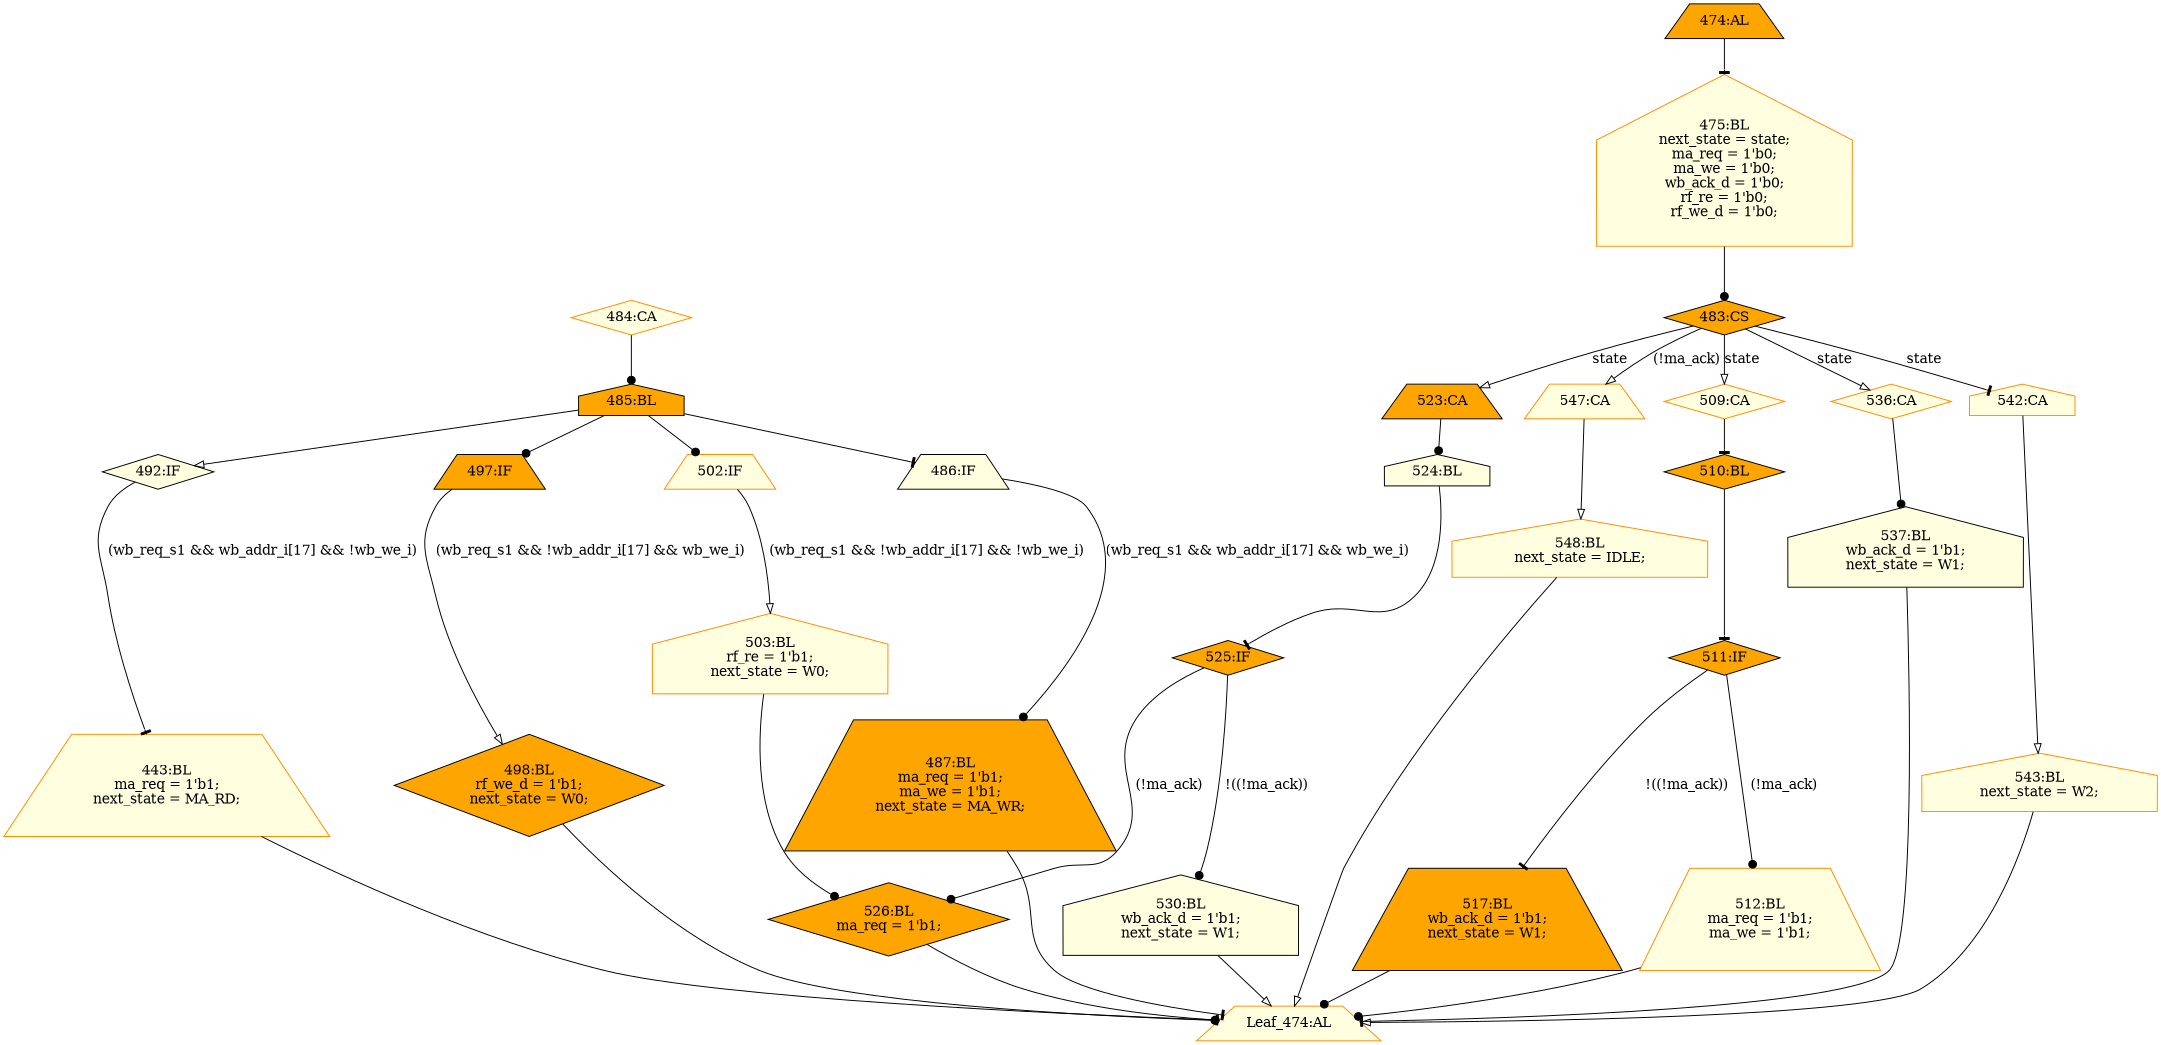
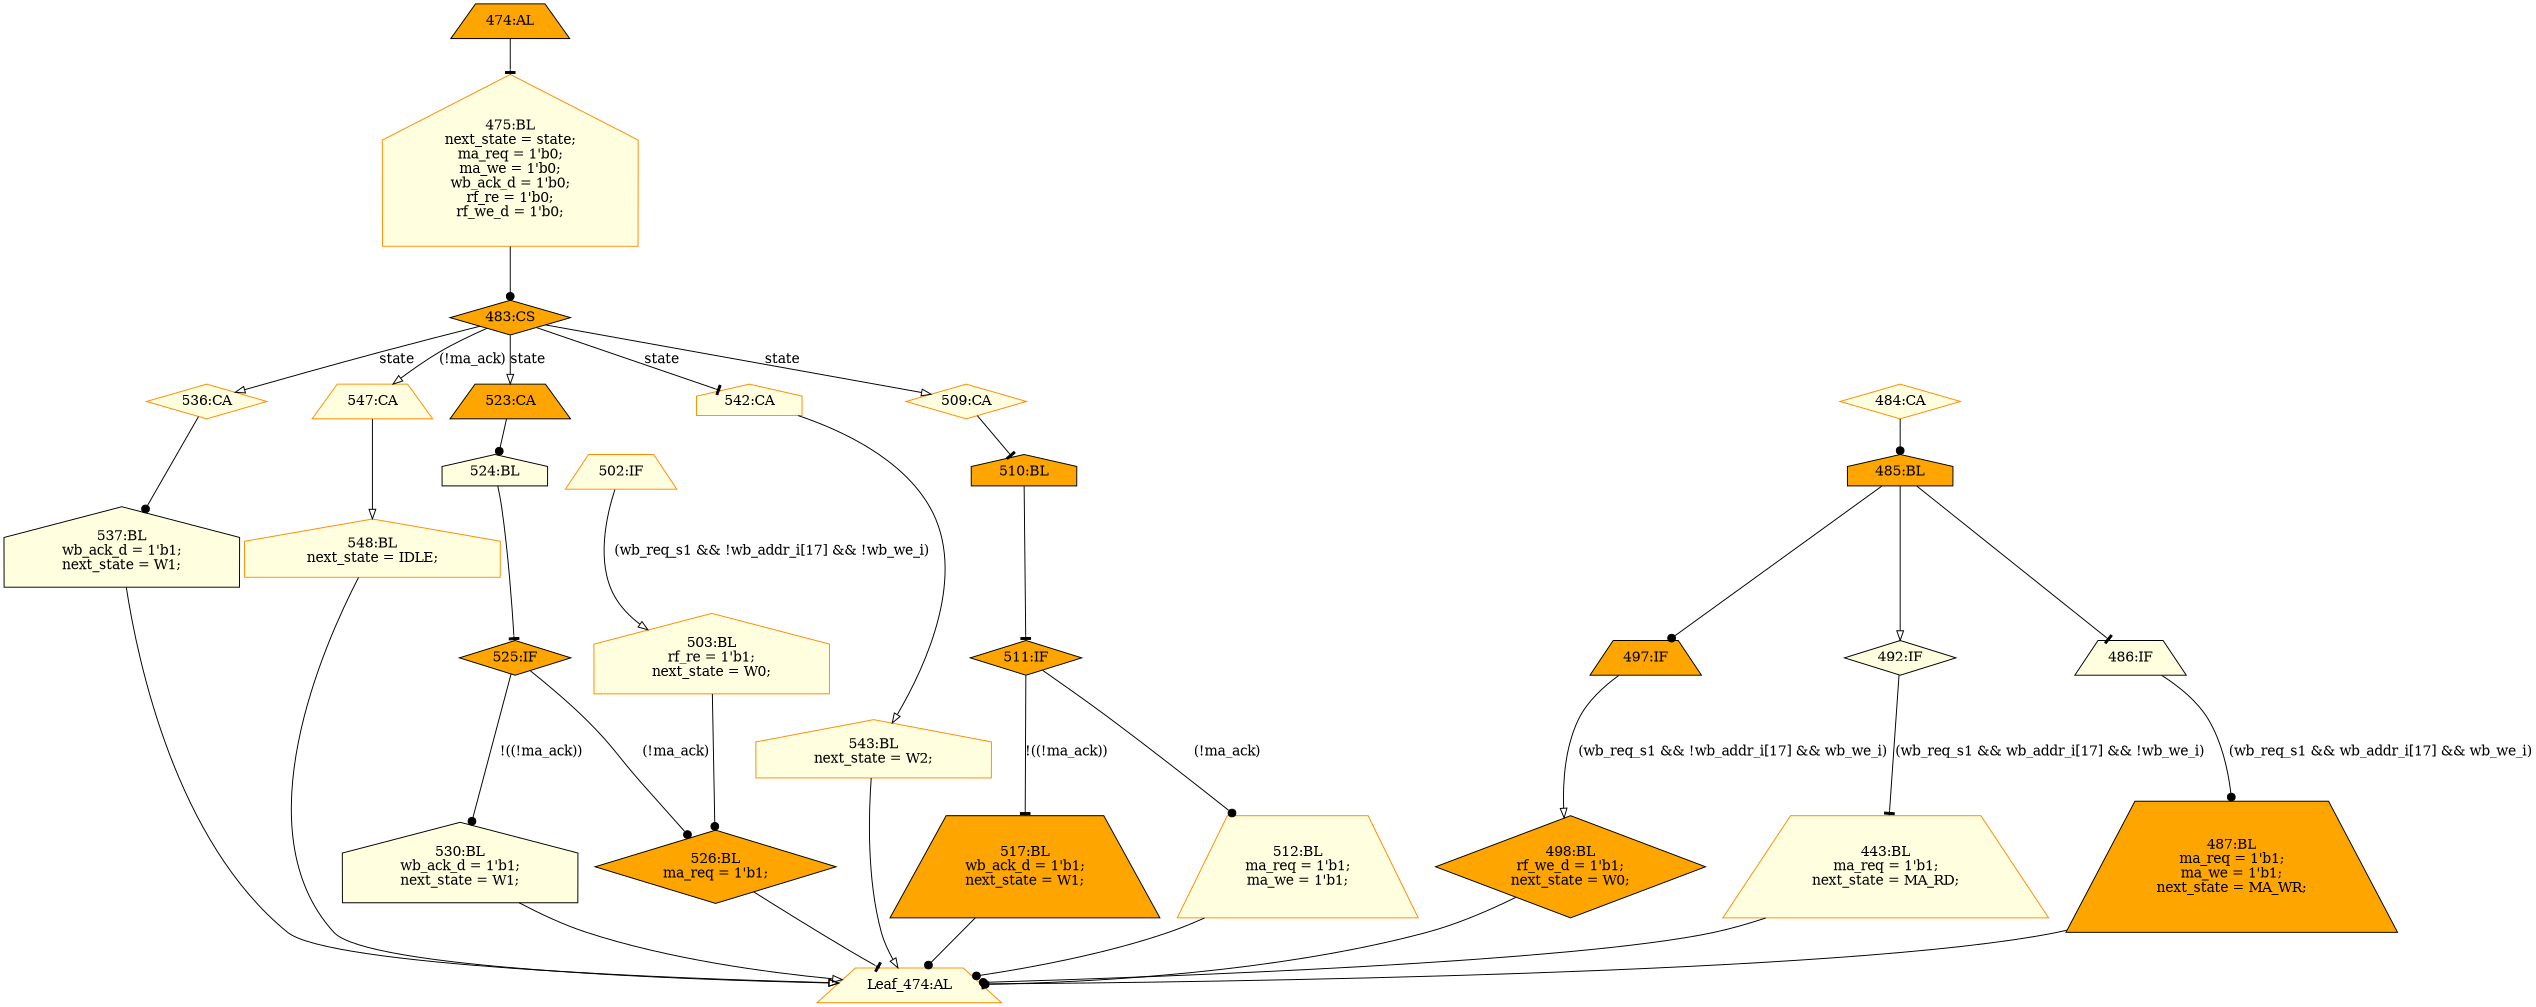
(670, 433) -> none
(1724, 472) -> (1024, 472)
(1821, 992) -> (363, 953)
